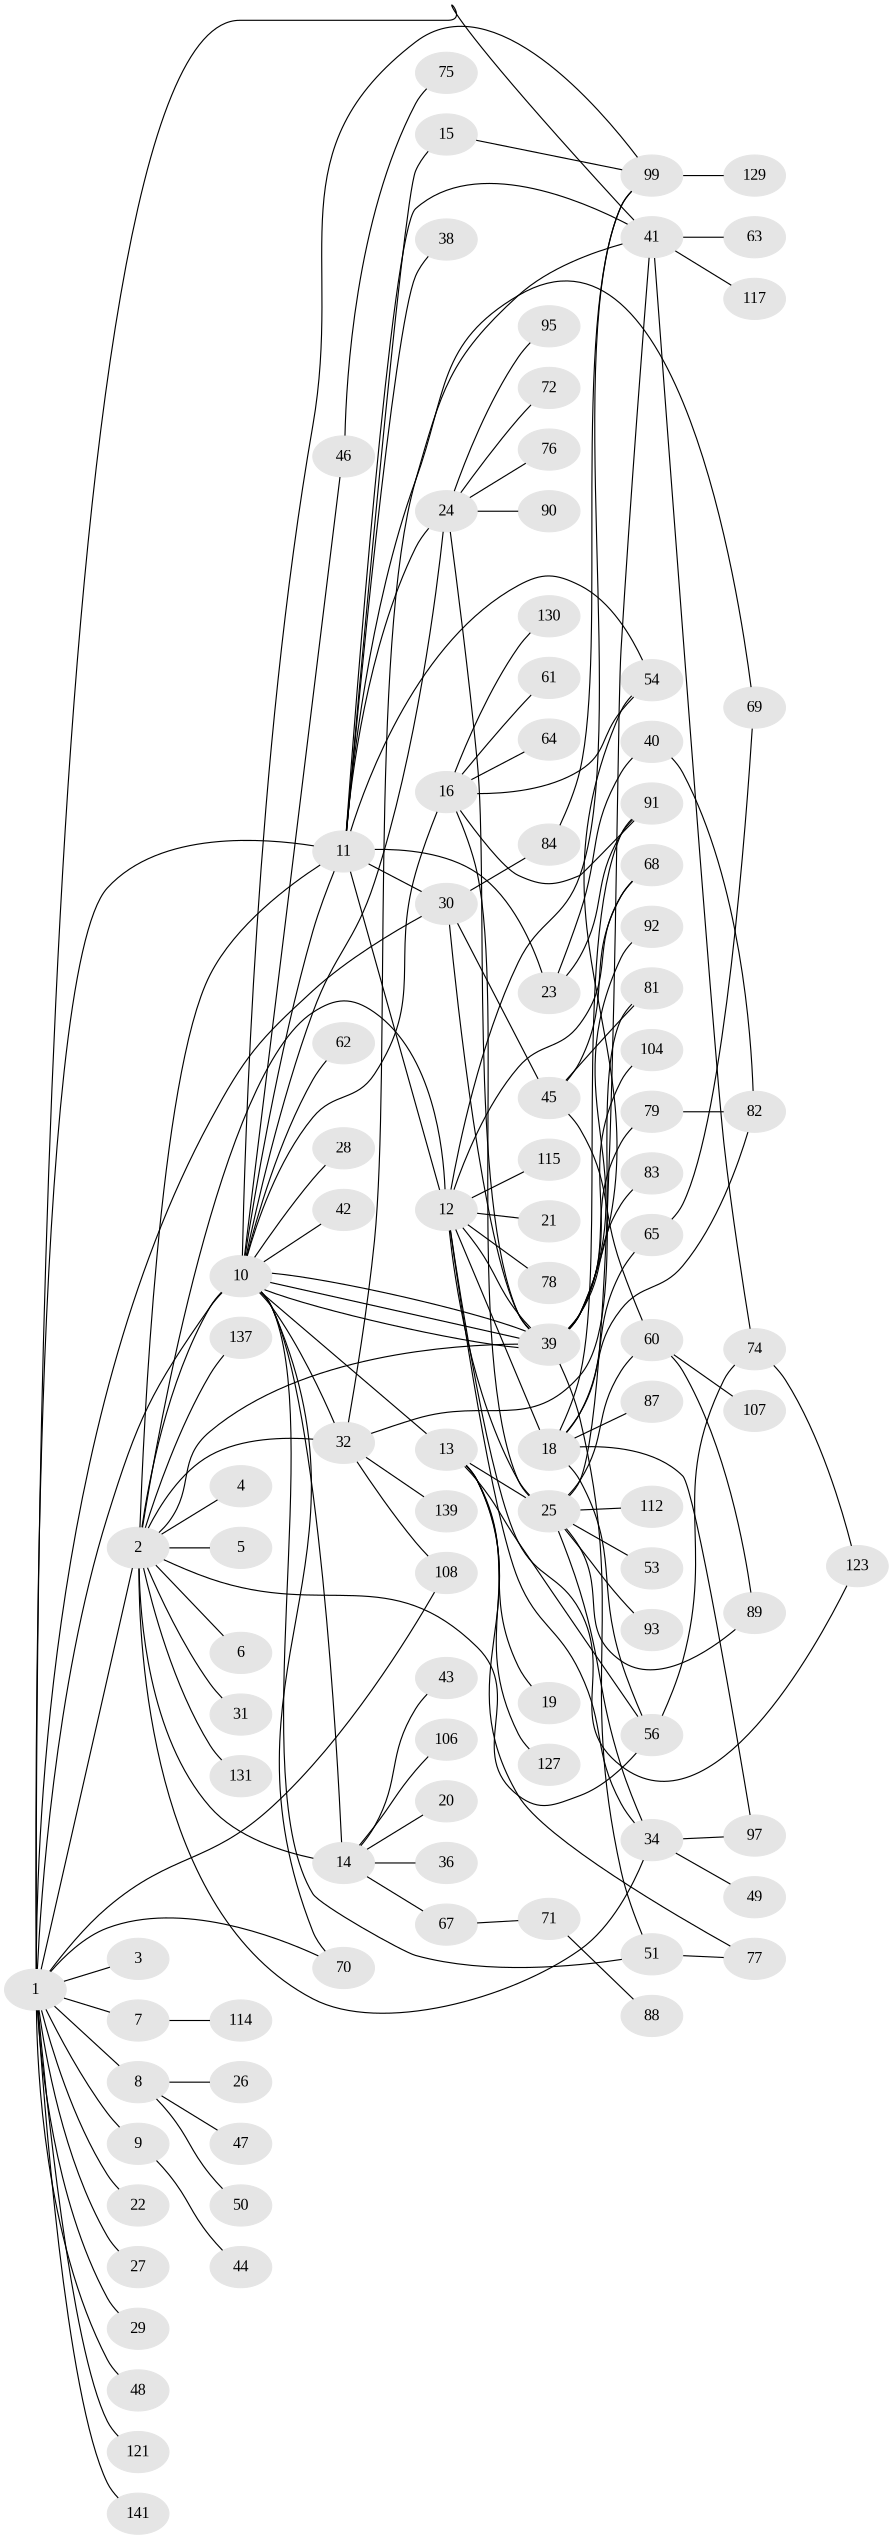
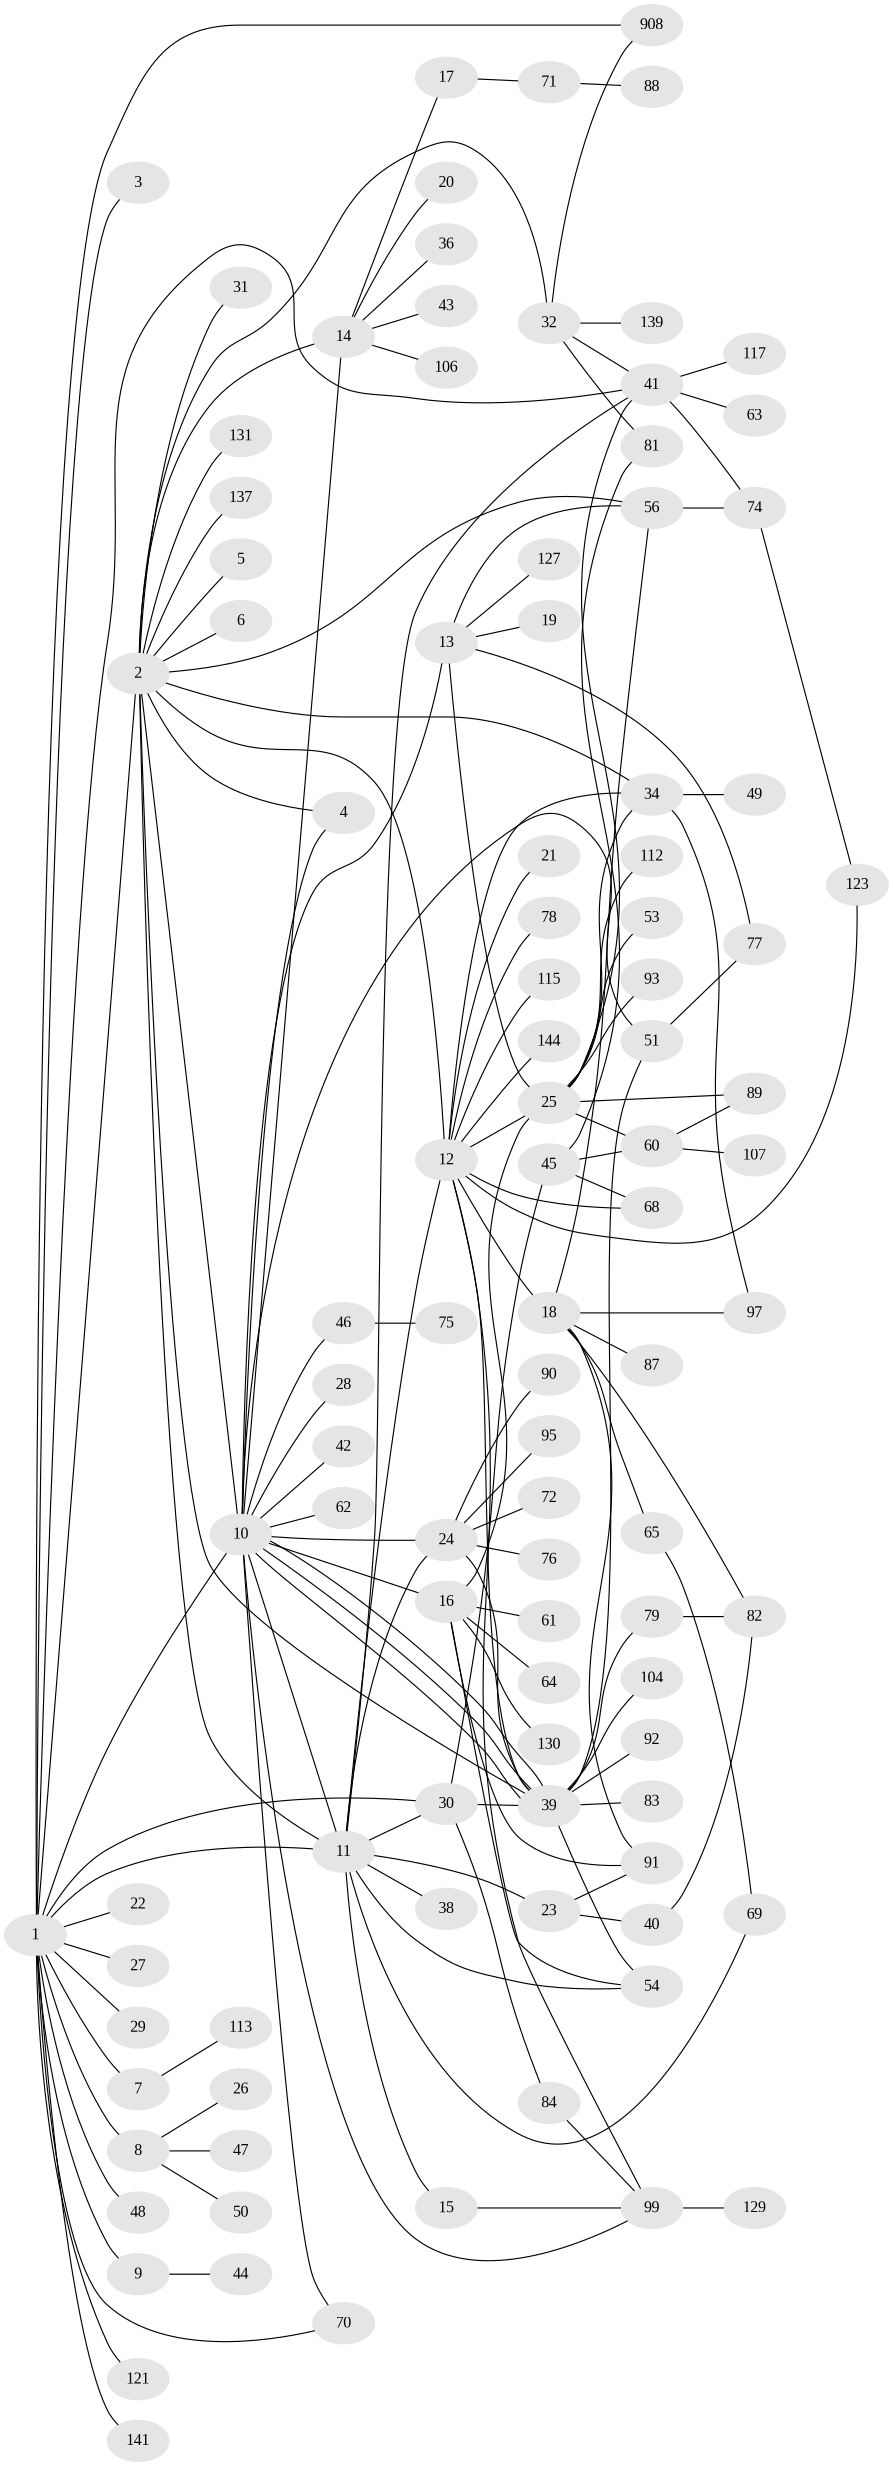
none -> (549, 1041)
(301, 1355) -> (261, 1168)
(446, 1573) -> (652, 25)
(446, 1925) -> (446, 78)
(241, 2021) -> (241, 2028)
